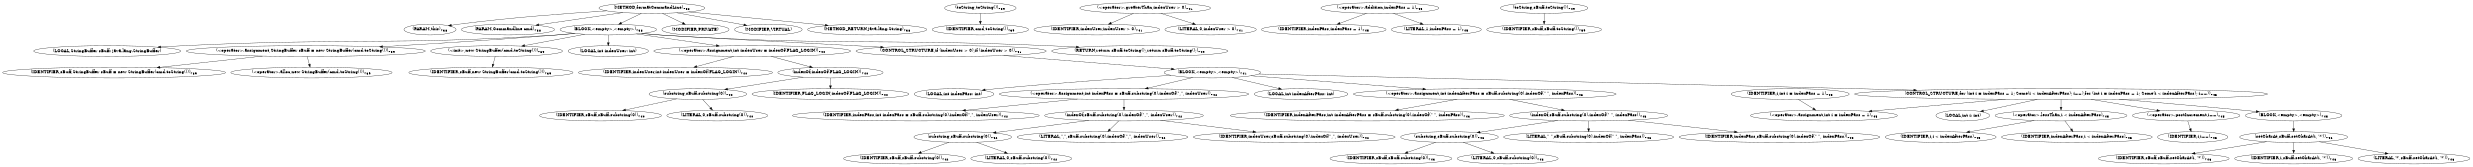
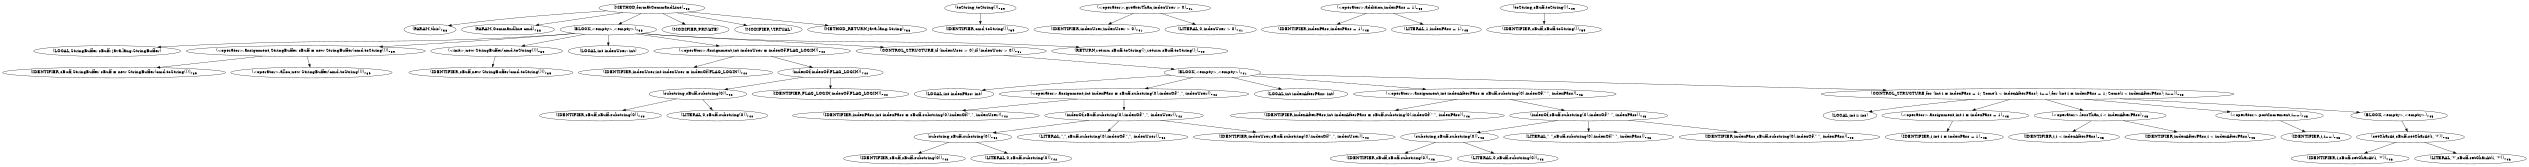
(1806, 104) -> (1950, 125)
(2164, 159) -> none
